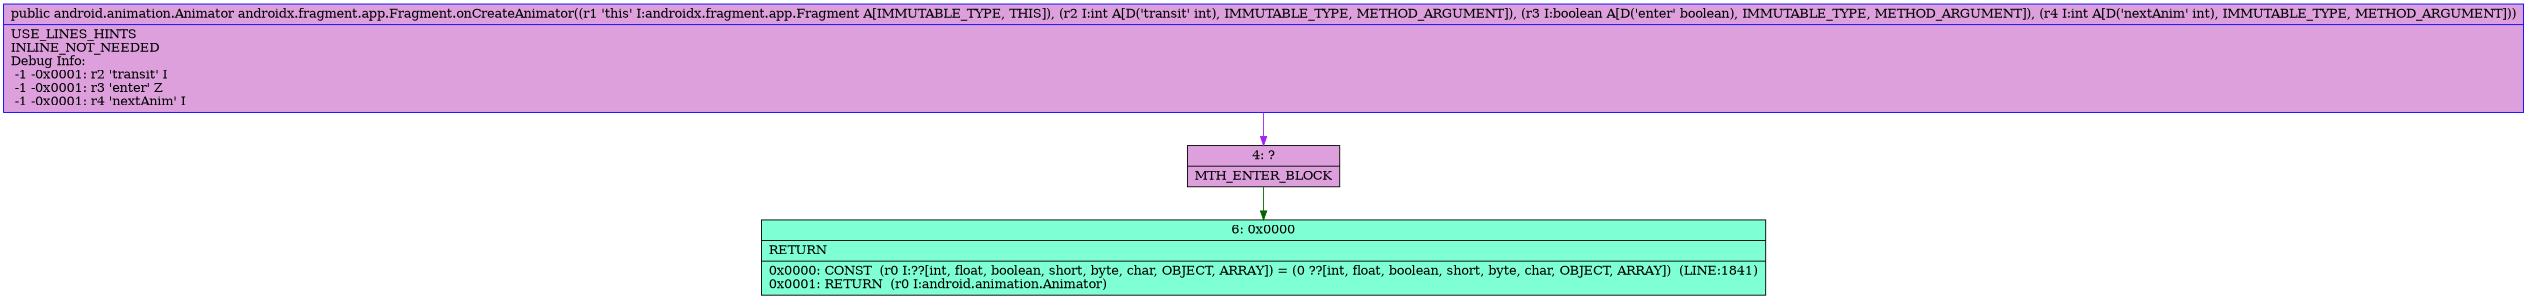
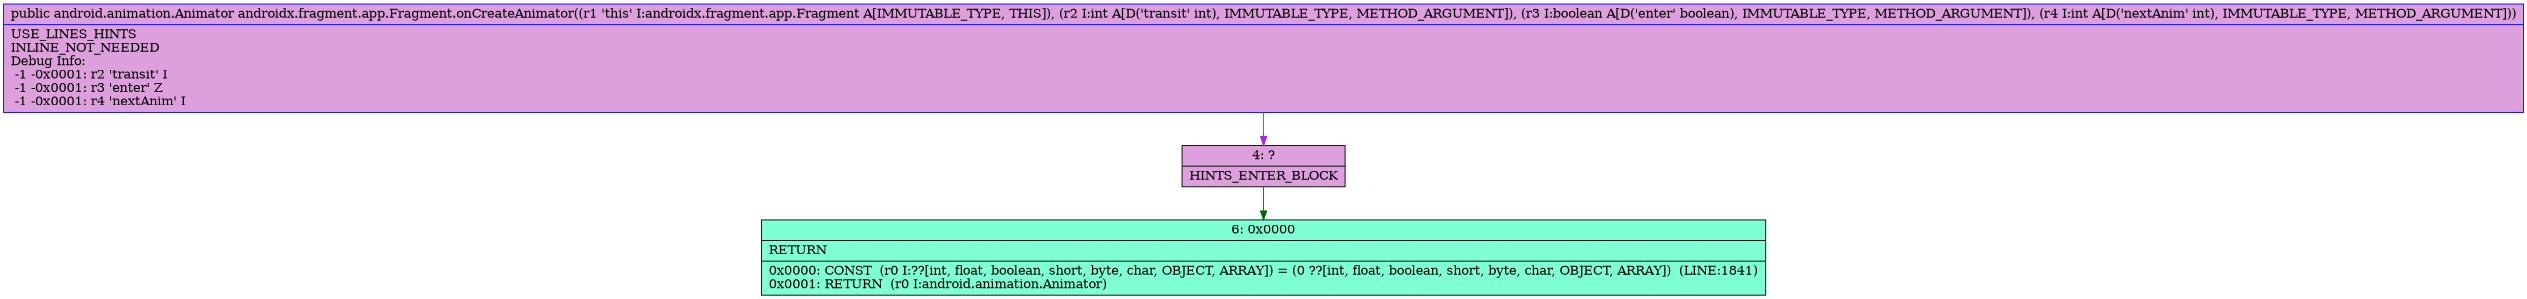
(1264, 176) -> (1264, 176)
